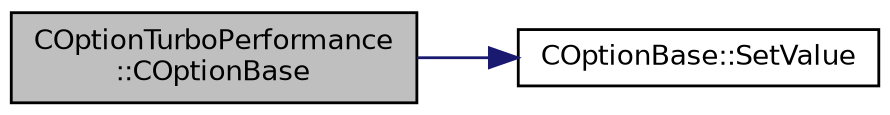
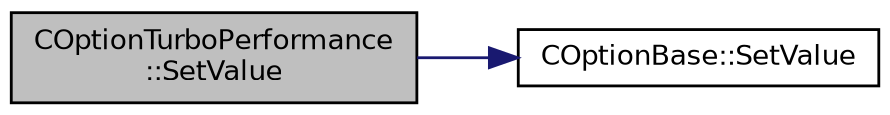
(214, 58) -> (214, 58)
